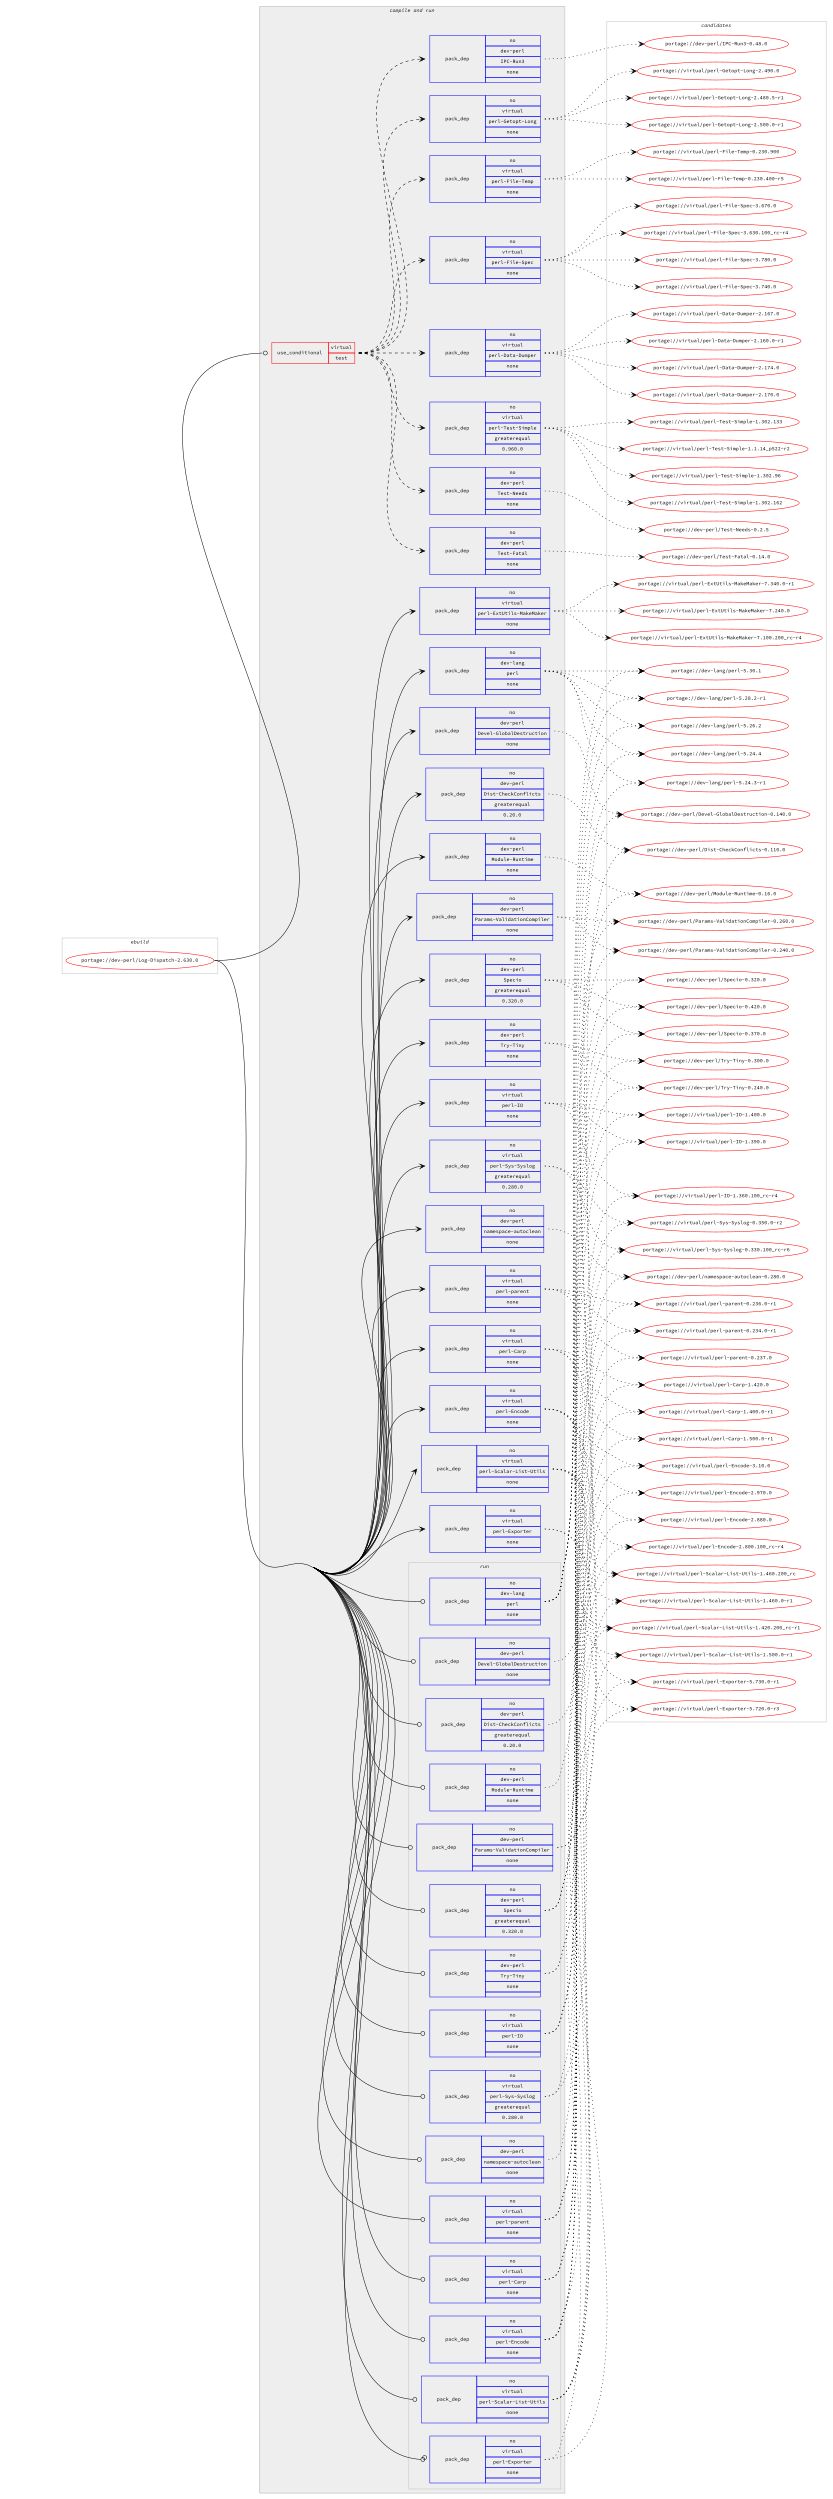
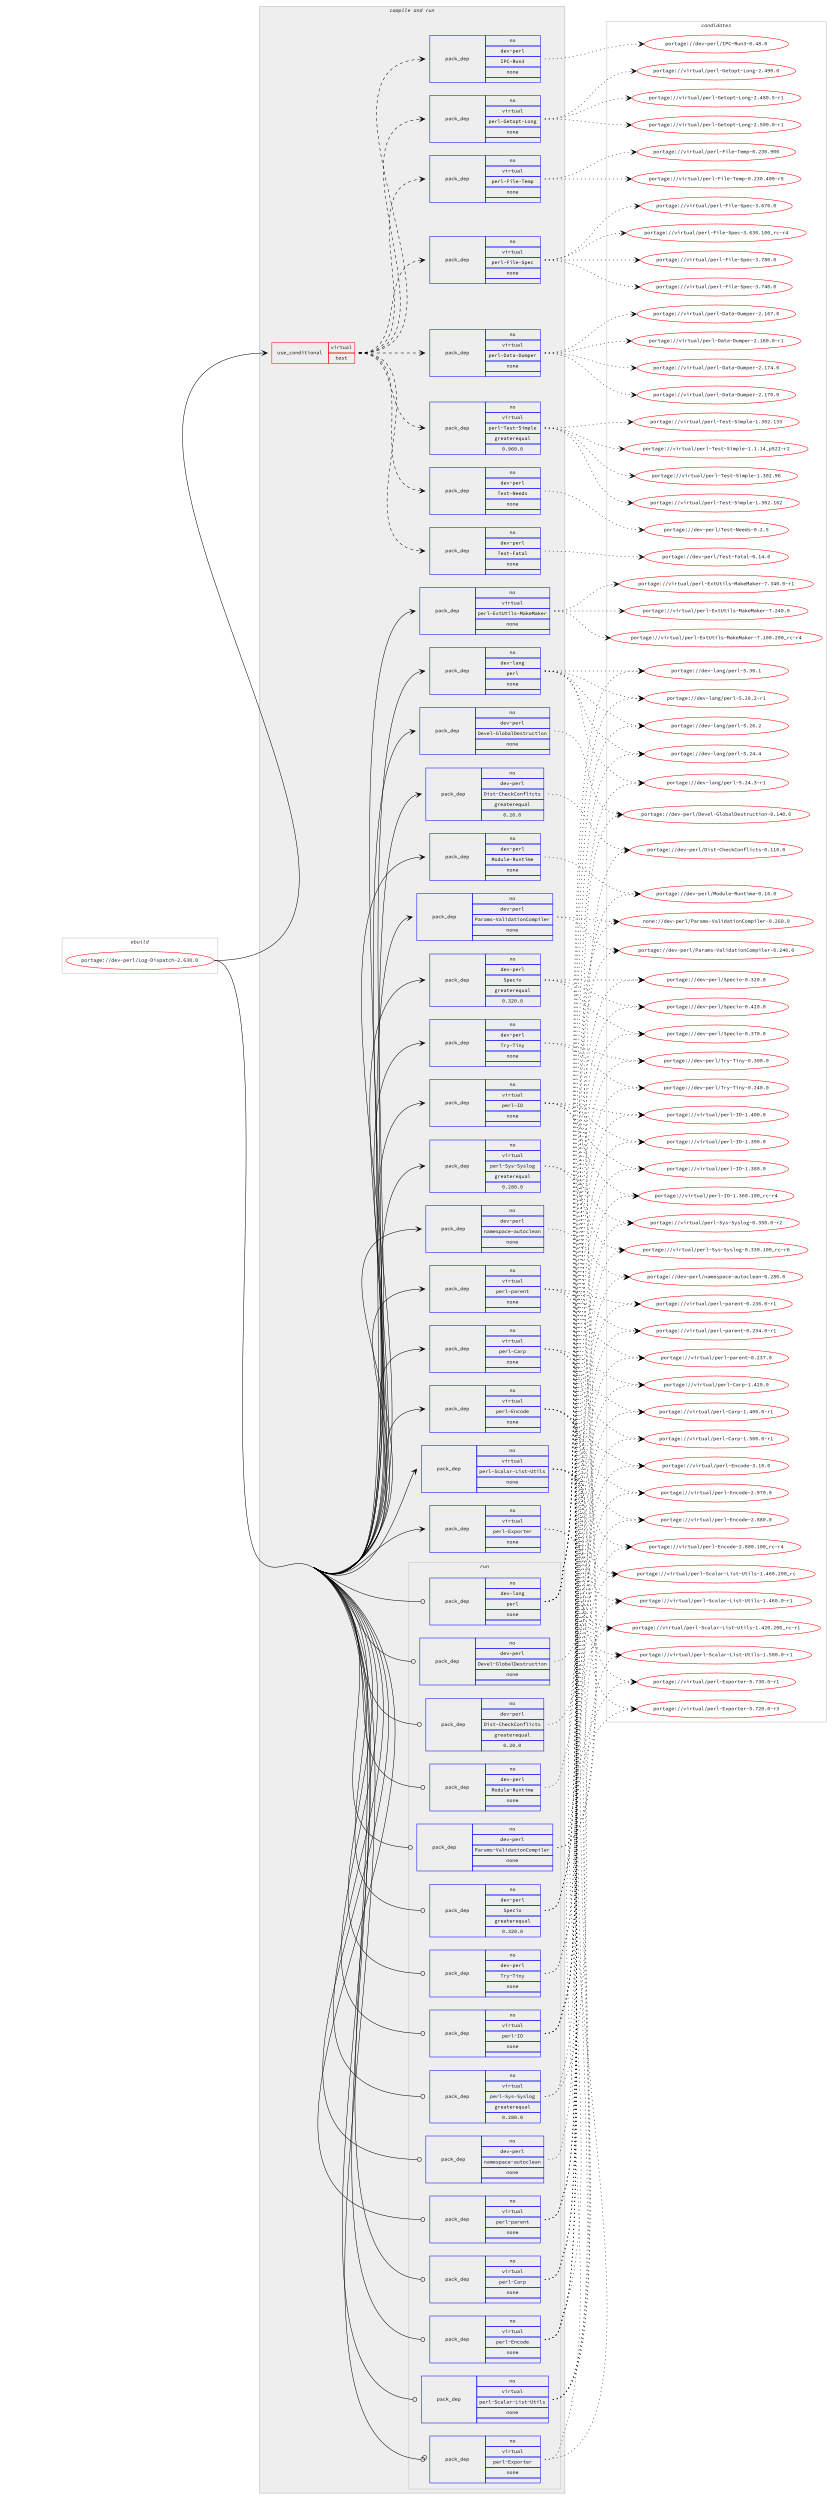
(242, 659) -> (242, 659)
(716, 922) -> (716, 922)
none -> (716, 1169)
